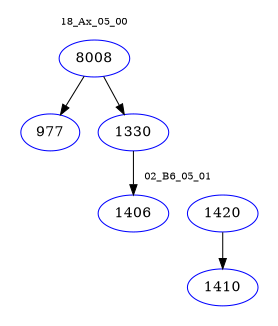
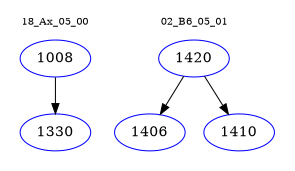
(94, 59) -> (55, 59)
(50, 132) -> none
(133, 174) -> (175, 91)
